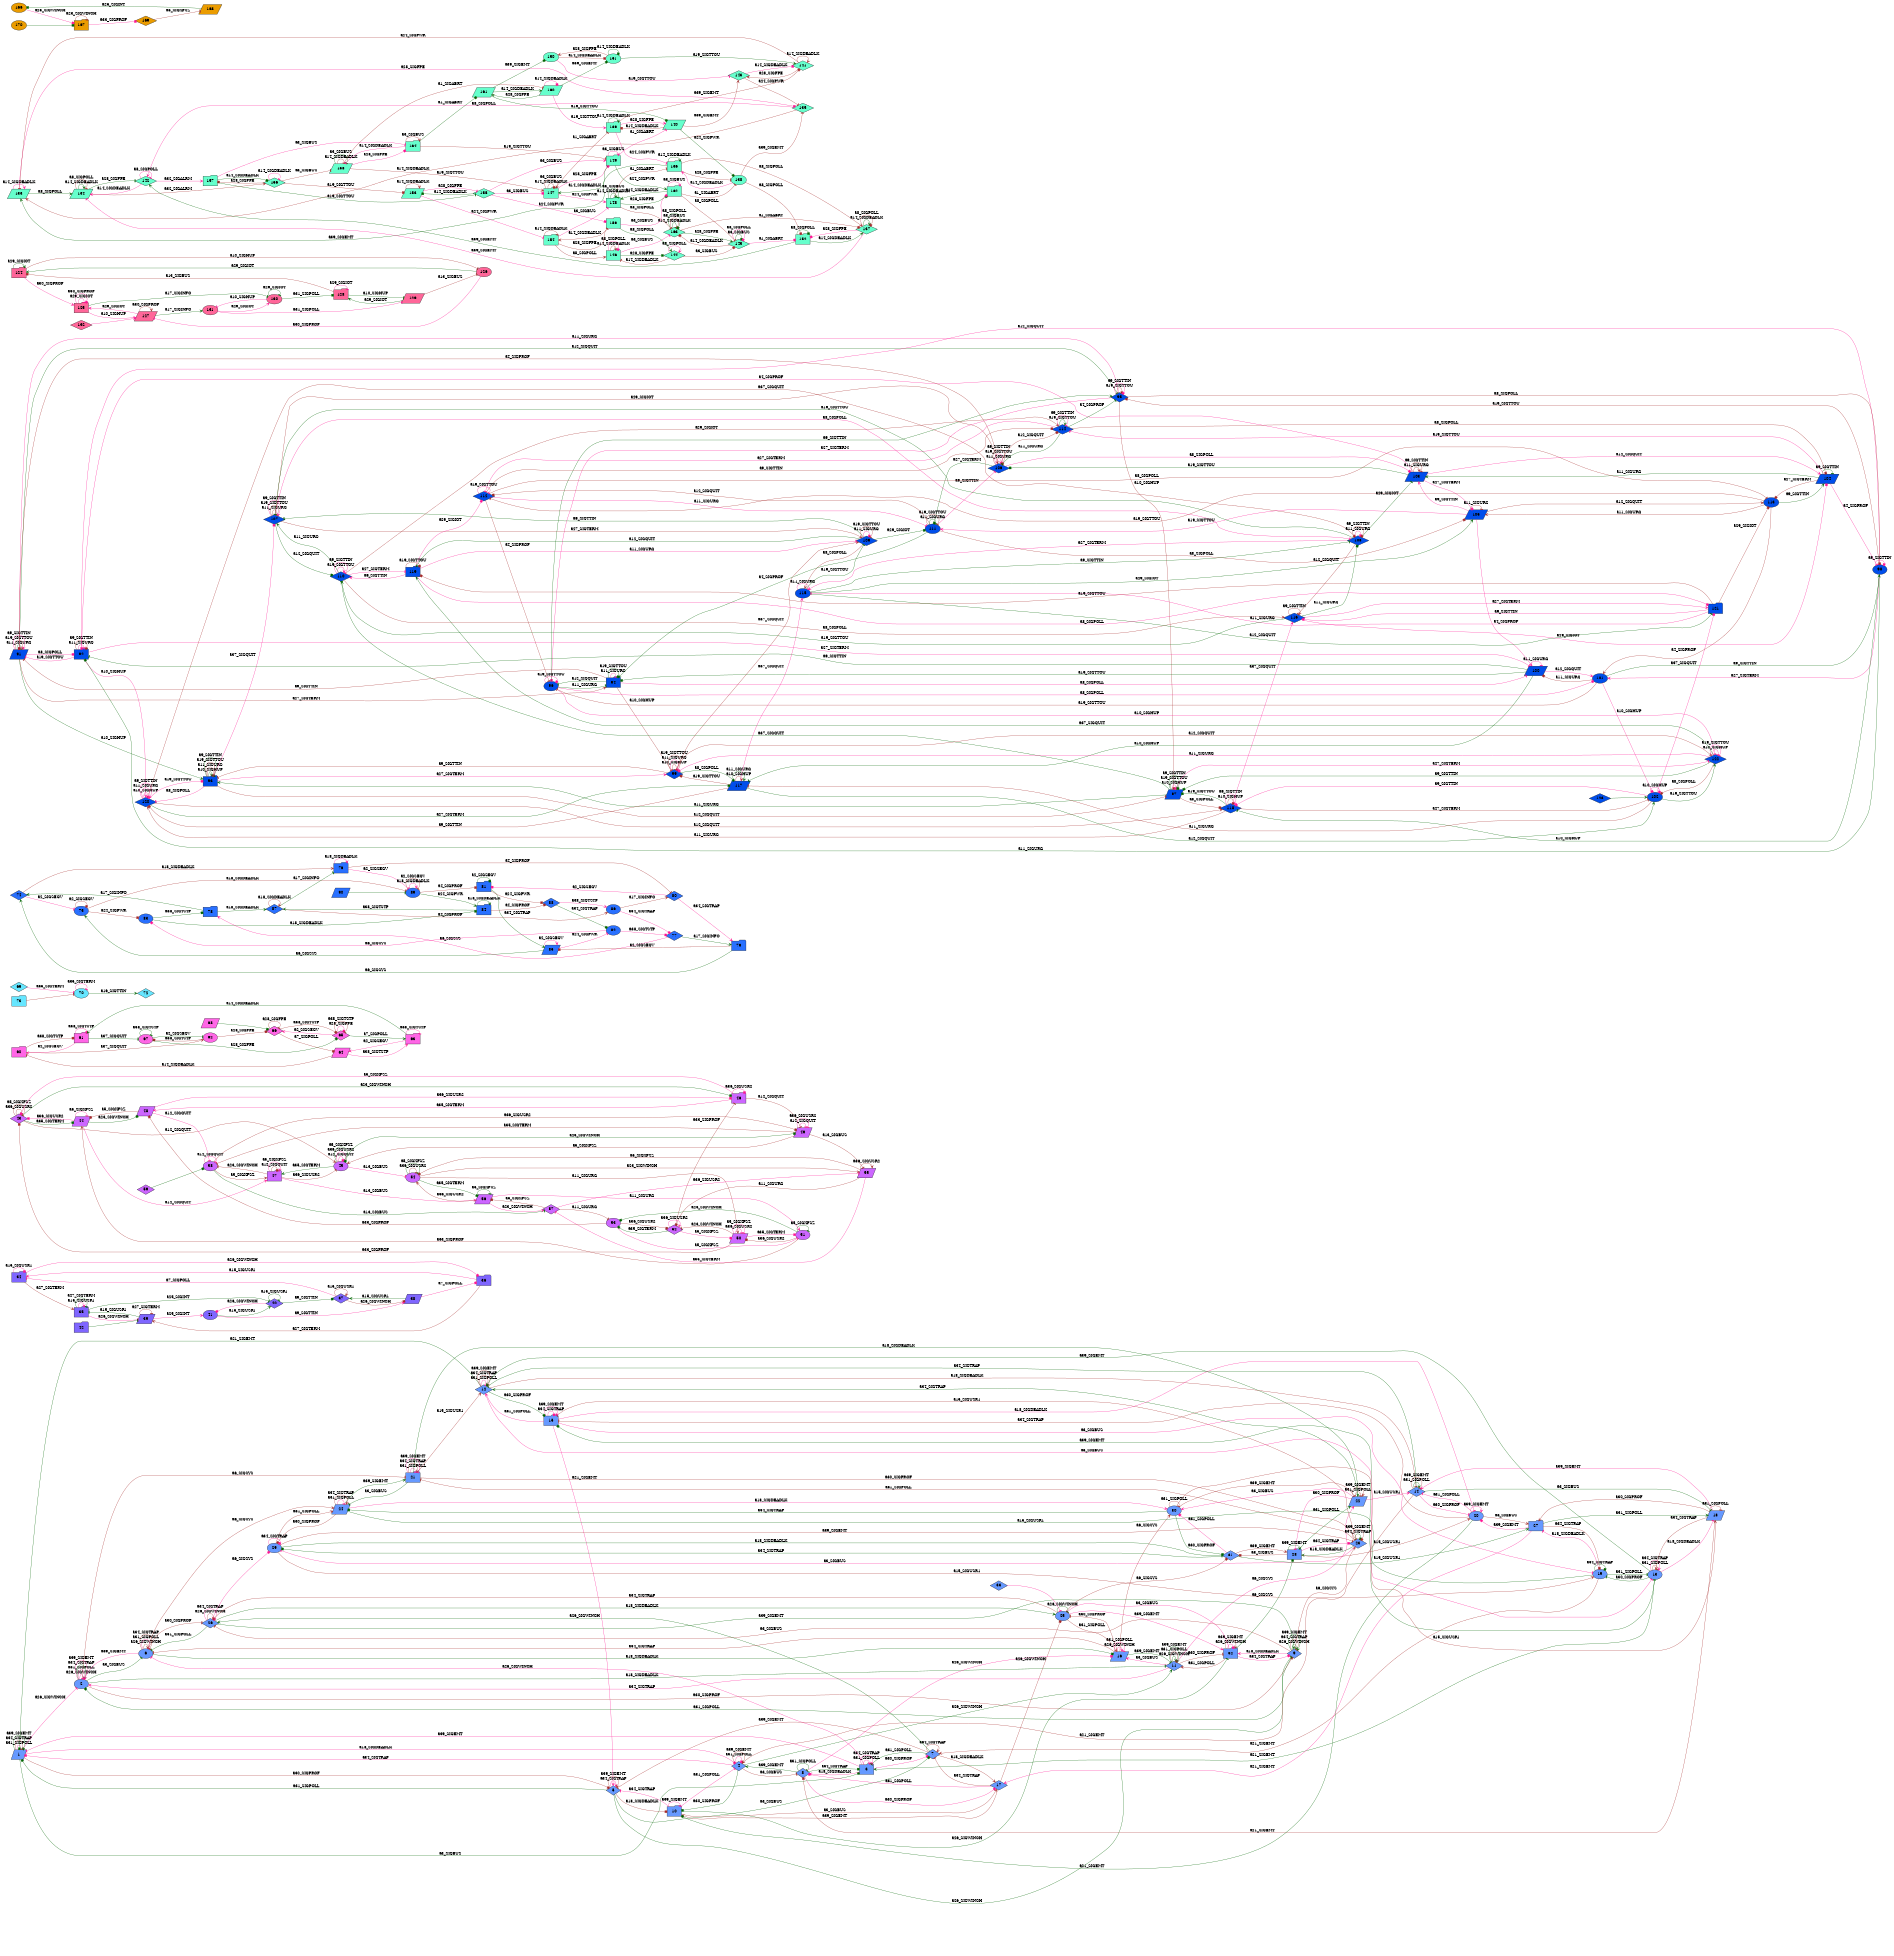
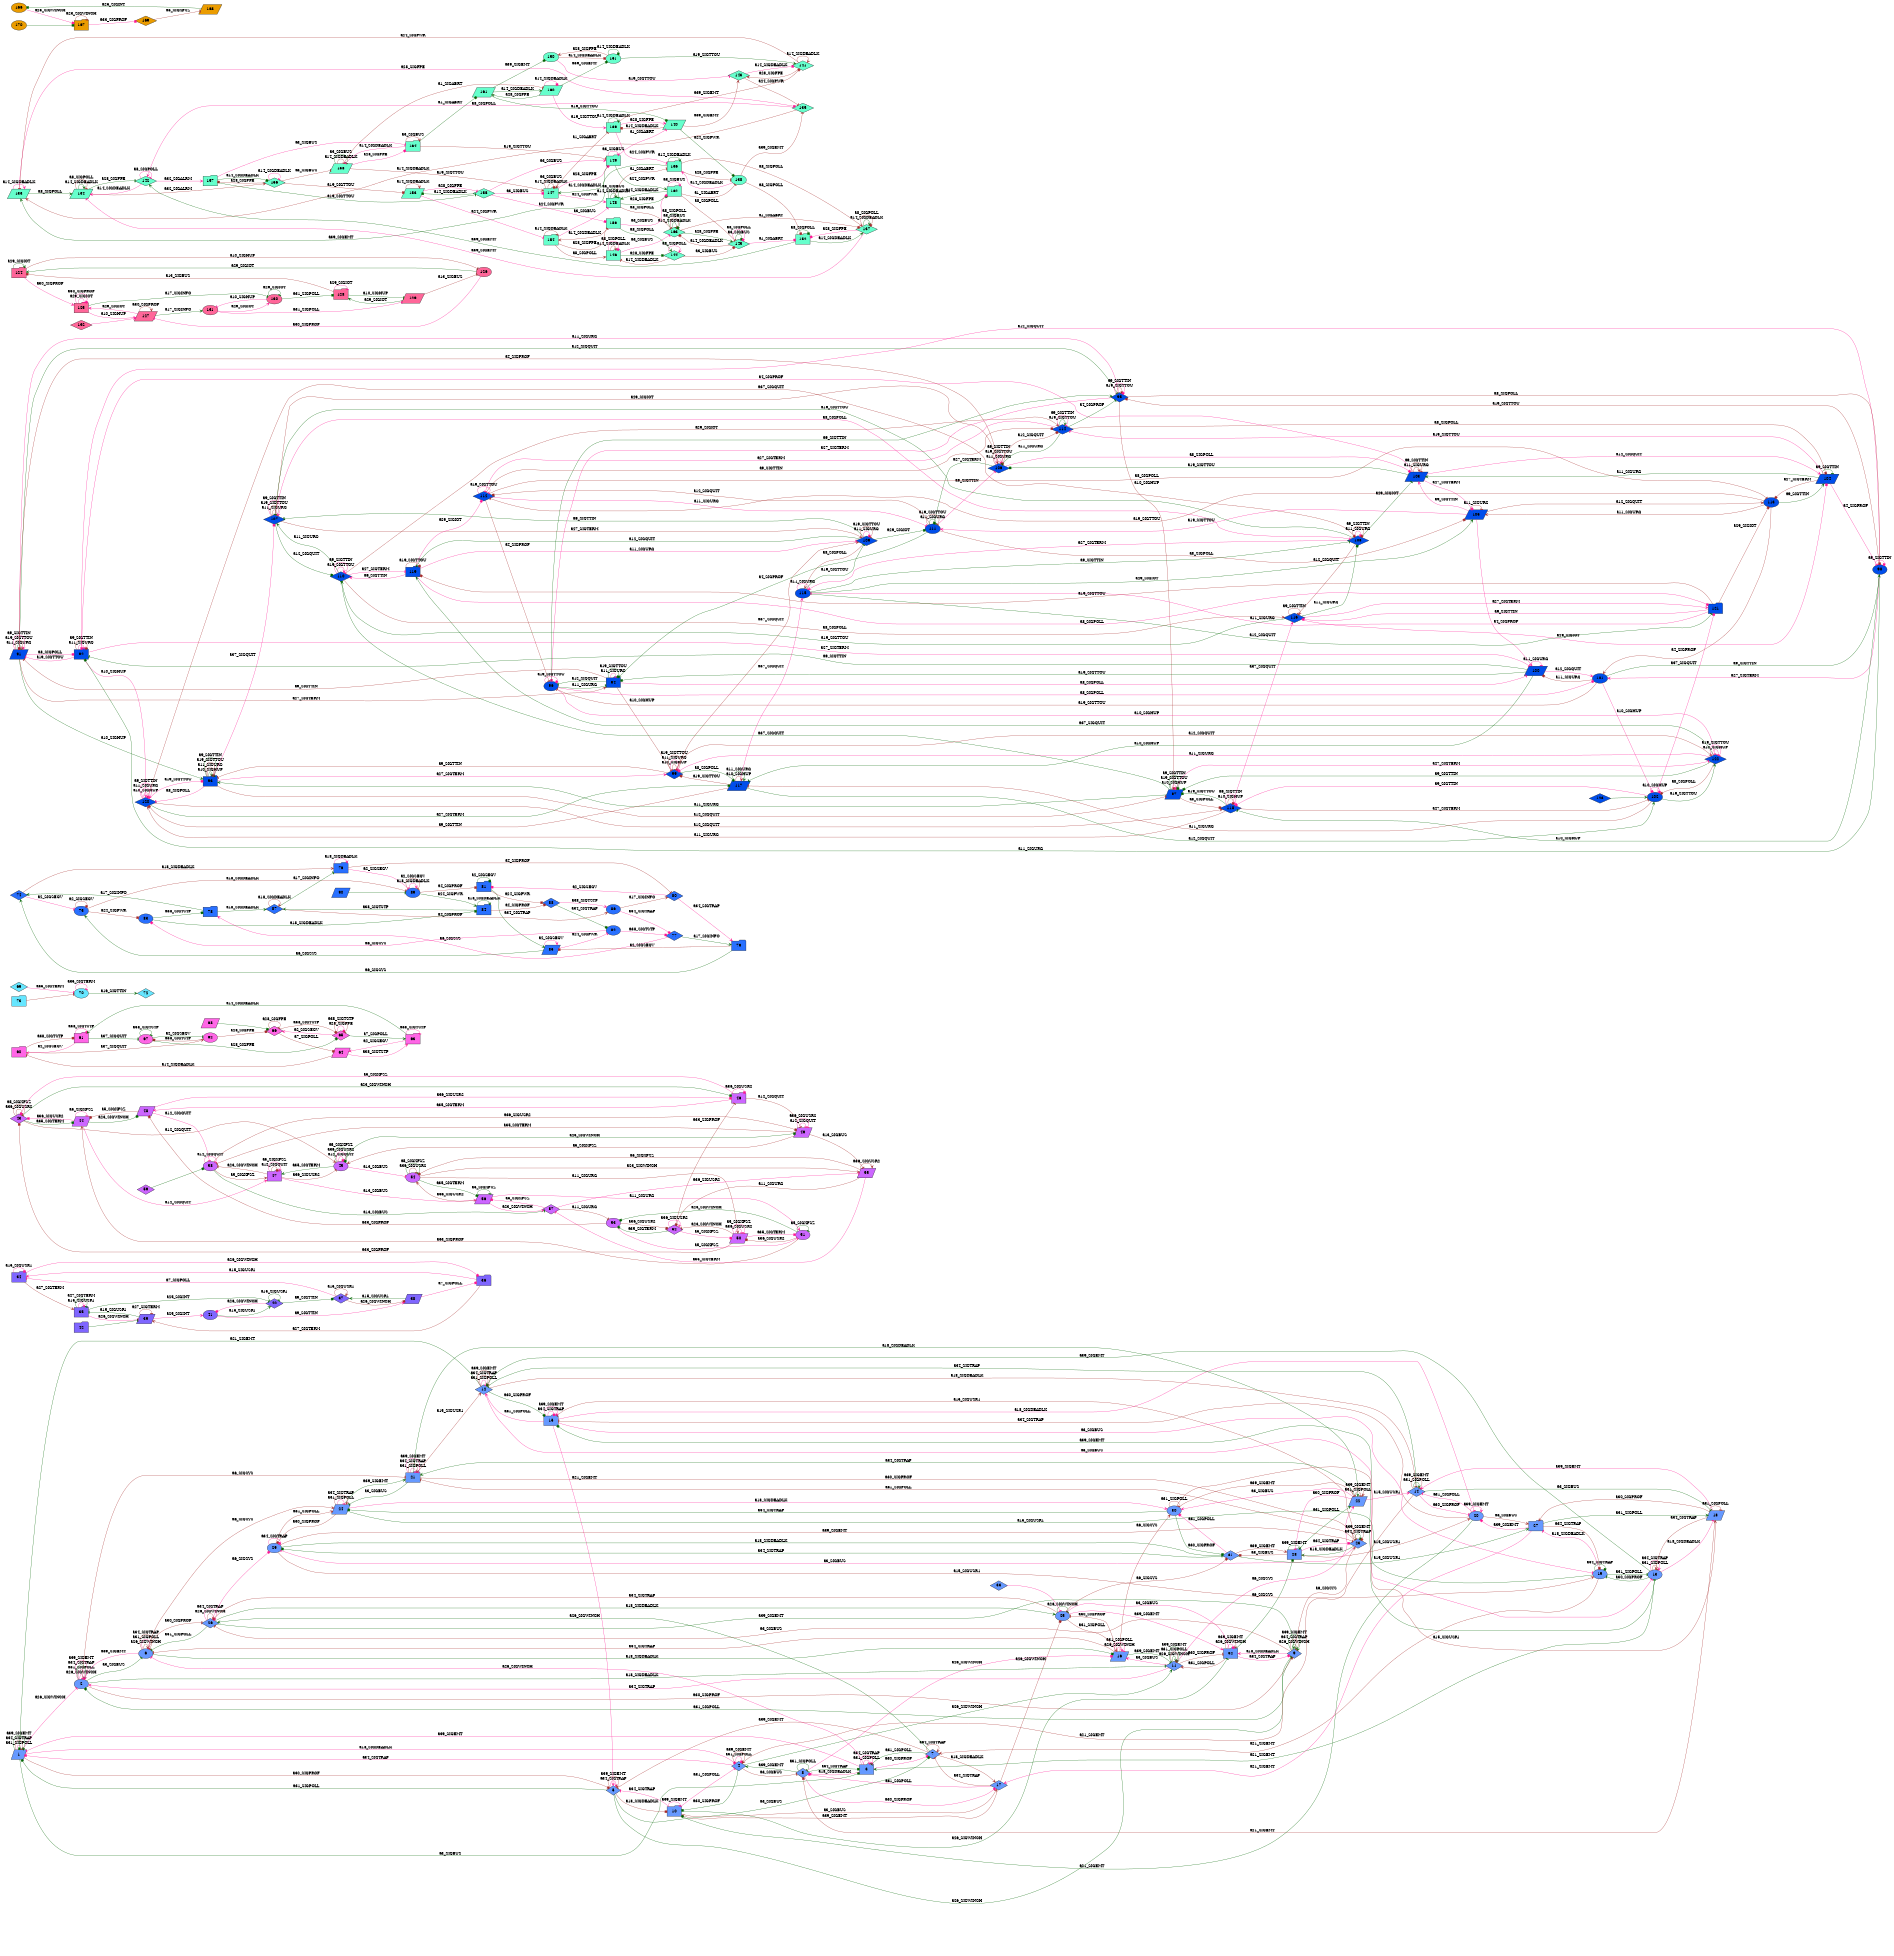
(520, 1203) -> (520, 1203)
(947, 1389) -> (894, 1463)
